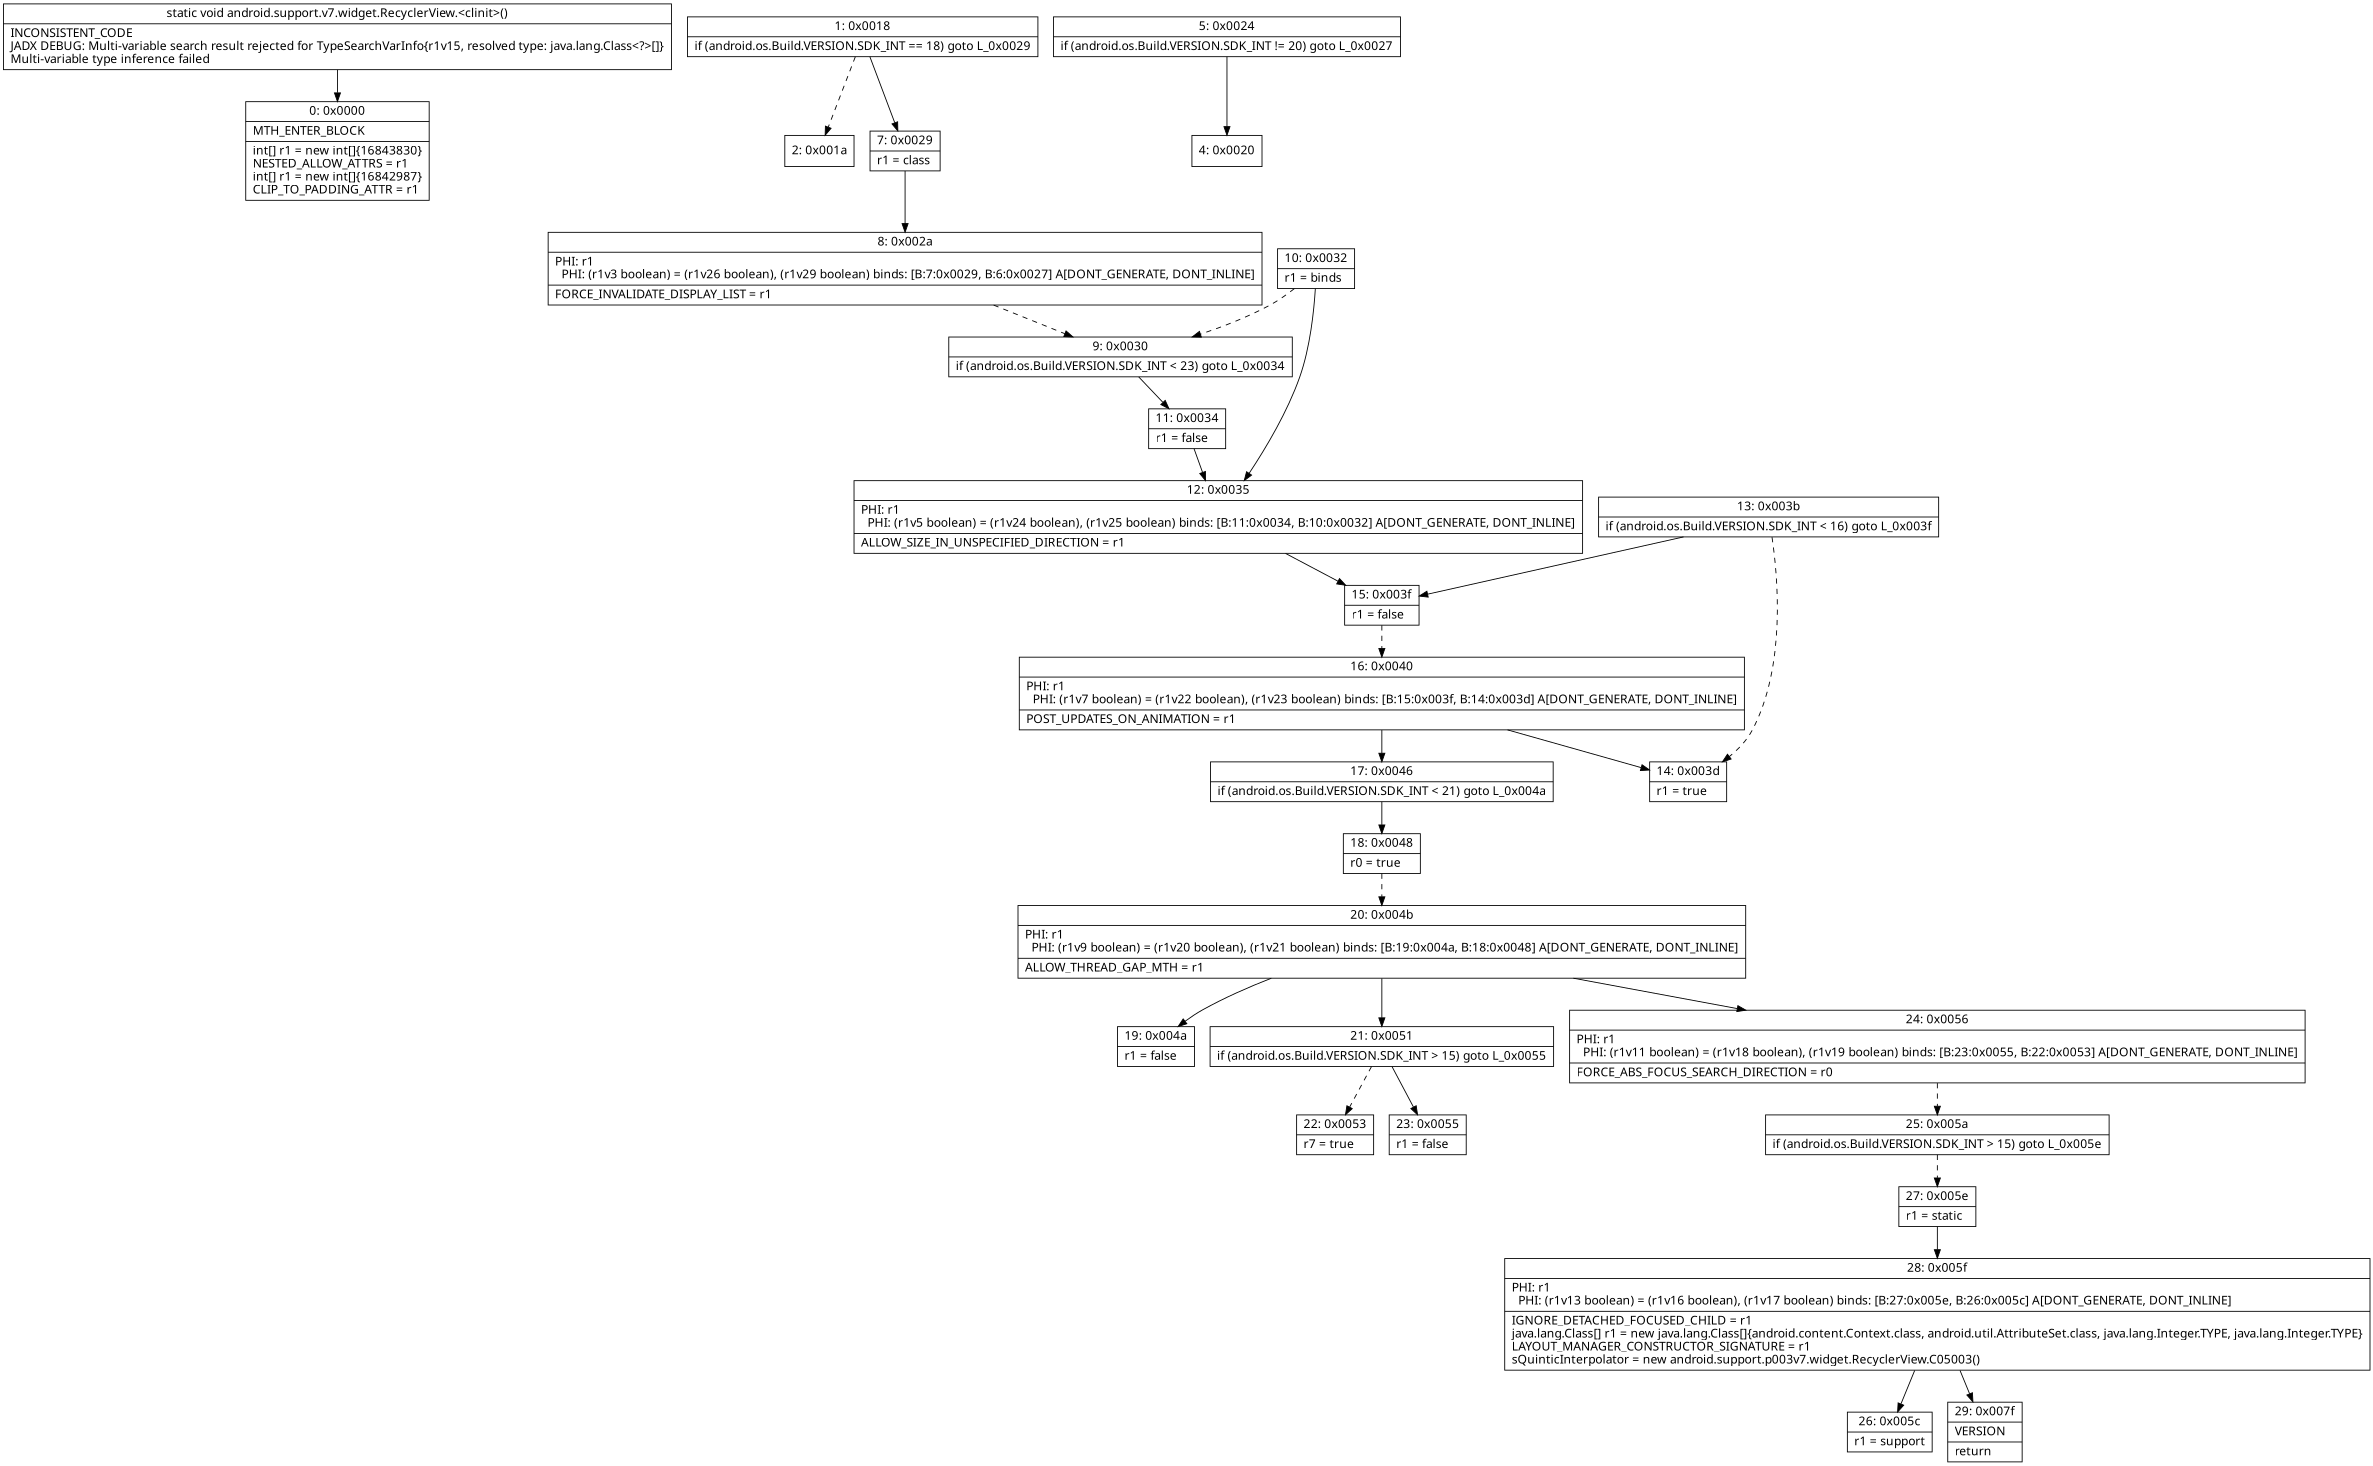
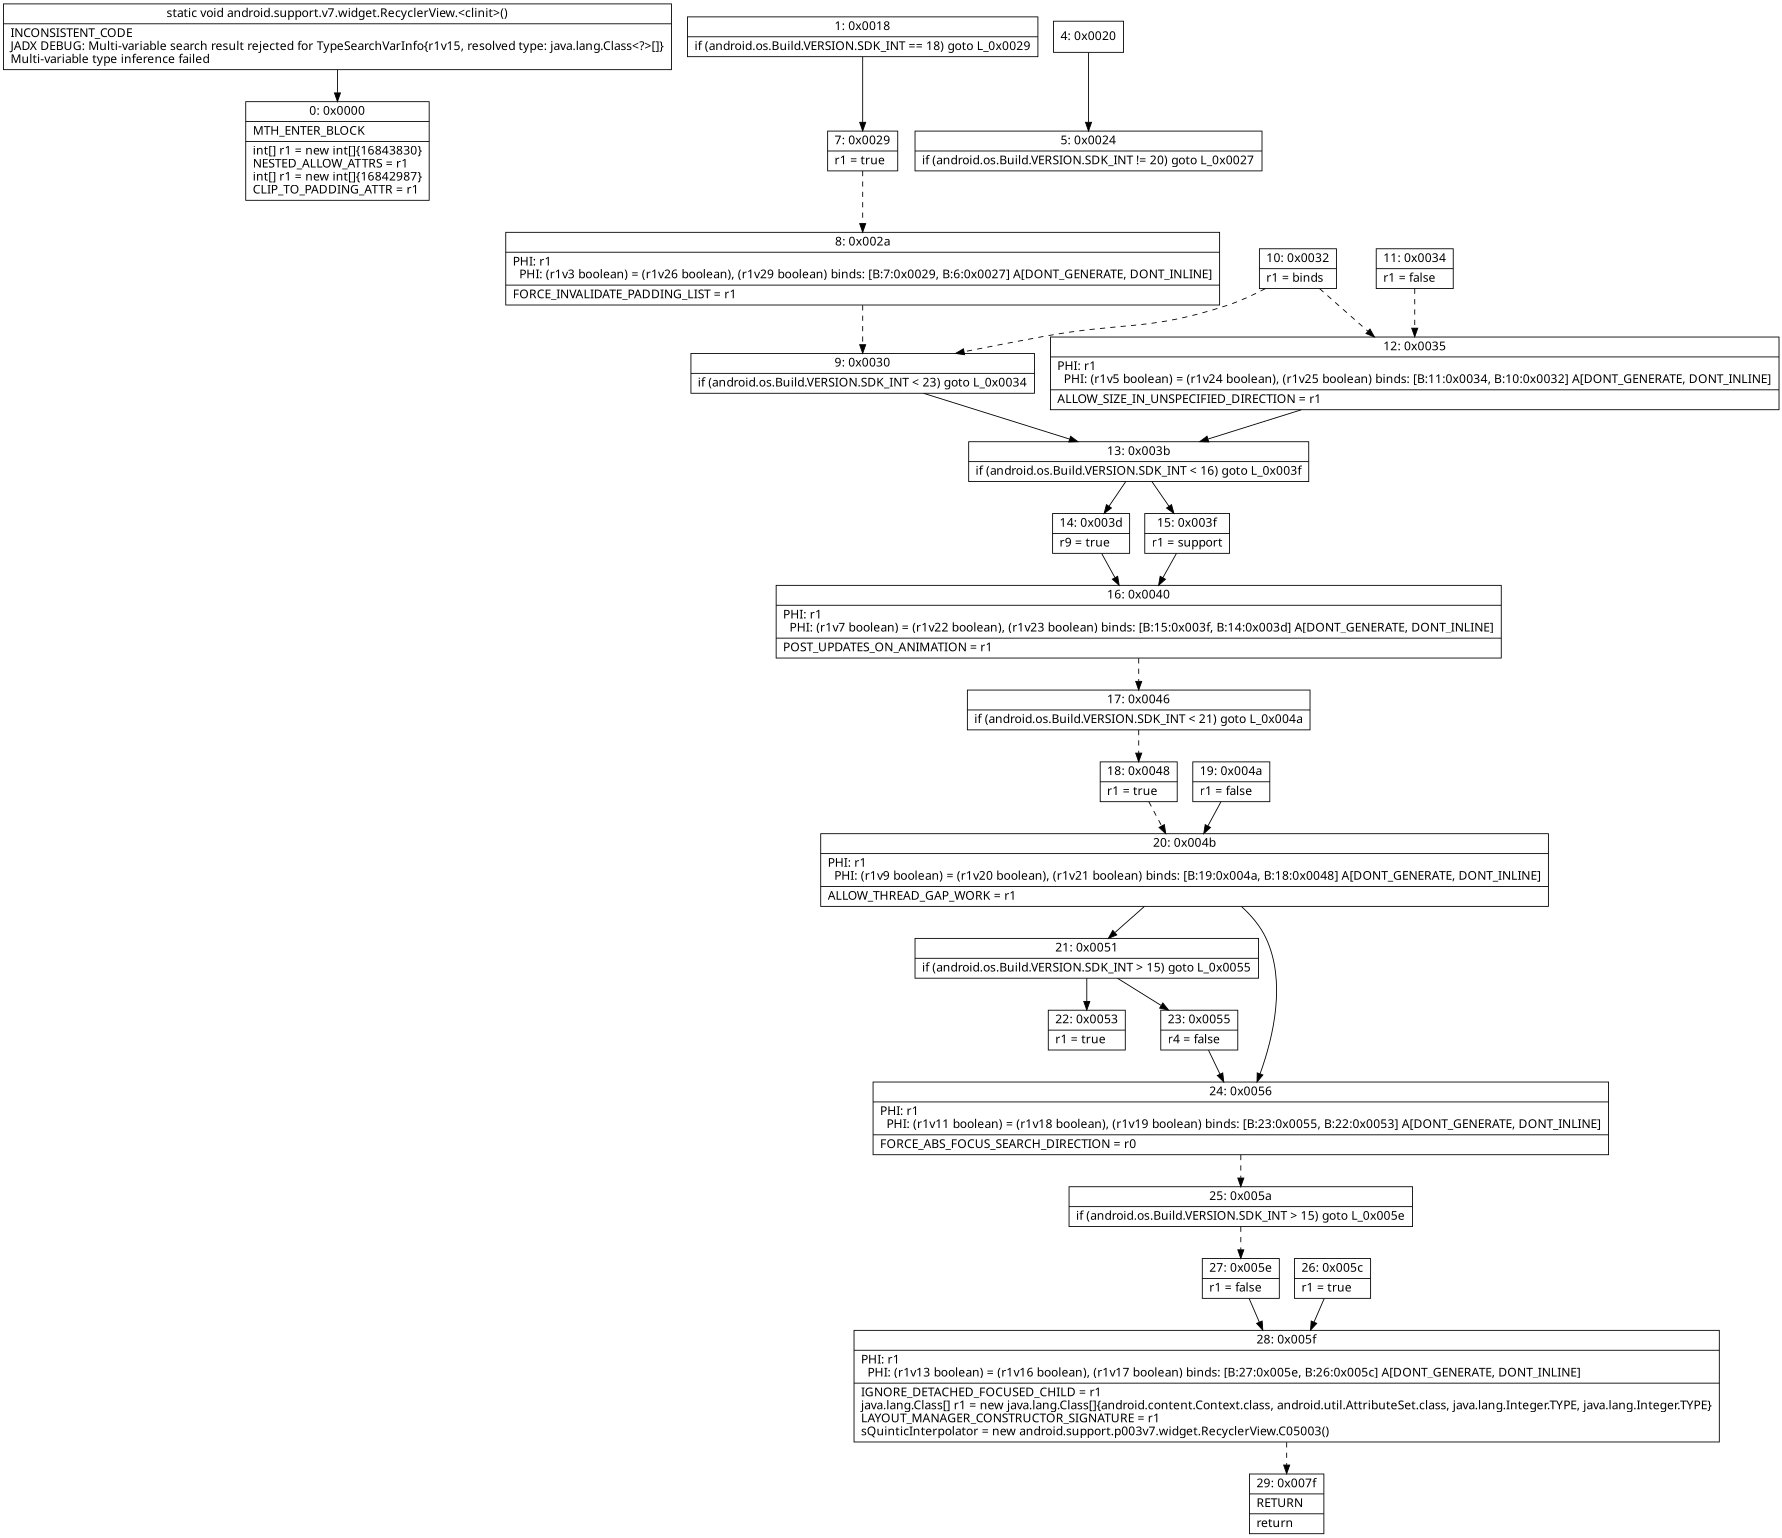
(1227, 92) -> (1089, 87)
(819, 151) -> none
(904, 161) -> (860, 161)
(905, 197) -> (863, 197)
(664, 295) -> (625, 295)
(1296, 386) -> (1344, 310)
(1151, 390) -> (997, 416)
(1198, 461) -> (1415, 308)
(1312, 567) -> (1255, 424)
(1378, 615) -> (1187, 543)
(1382, 637) -> (1170, 566)
(1775, 653) -> (1117, 494)
(1382, 742) -> (1139, 670)
(1574, 749) -> (1108, 566)
(1682, 791) -> (1085, 543)
(1382, 813) -> (1139, 741)
(1376, 863) -> (1133, 791)
(1115, 968) -> (922, 896)
(1227, 997) -> (1214, 814)
none -> (1214, 1062)
(1361, 1087) -> (1087, 990)
(1329, 1144) -> (1081, 1040)
(1423, 1144) -> (1194, 1040)
(1934, 1216) -> (1236, 1288)
(1965, 1382) -> (1287, 1454)
(1908, 1387) -> (1319, 1310)
(1980, 1432) -> (1280, 1503)
(1890, 1442) -> (1327, 1288)
